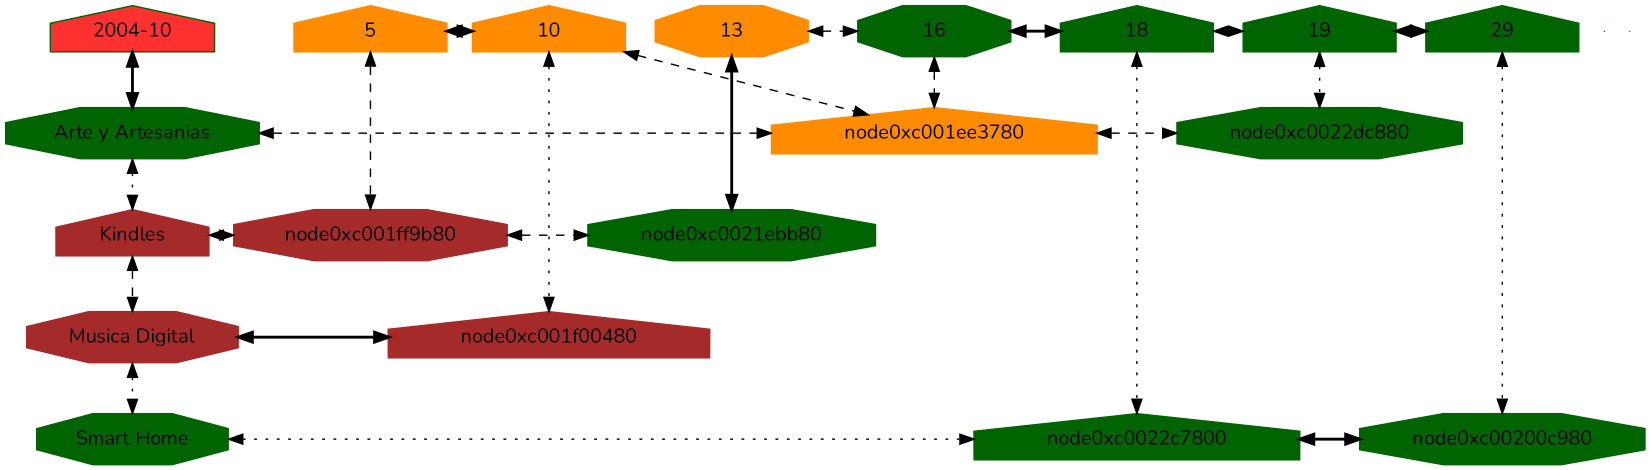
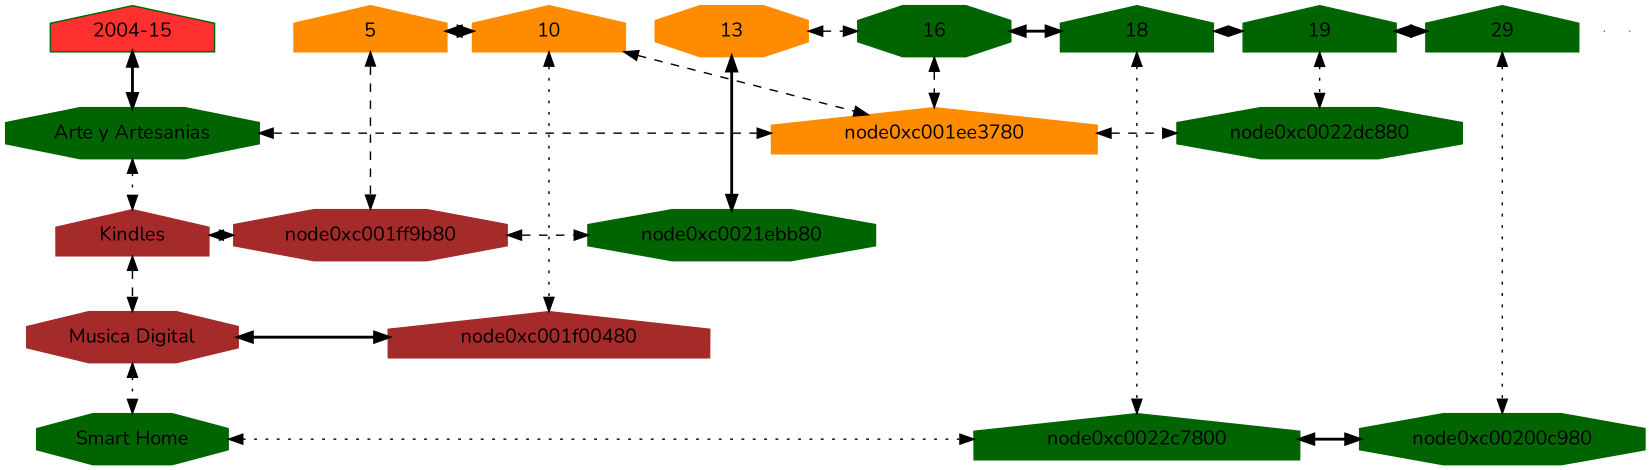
(132, 31) -> (132, 31)
